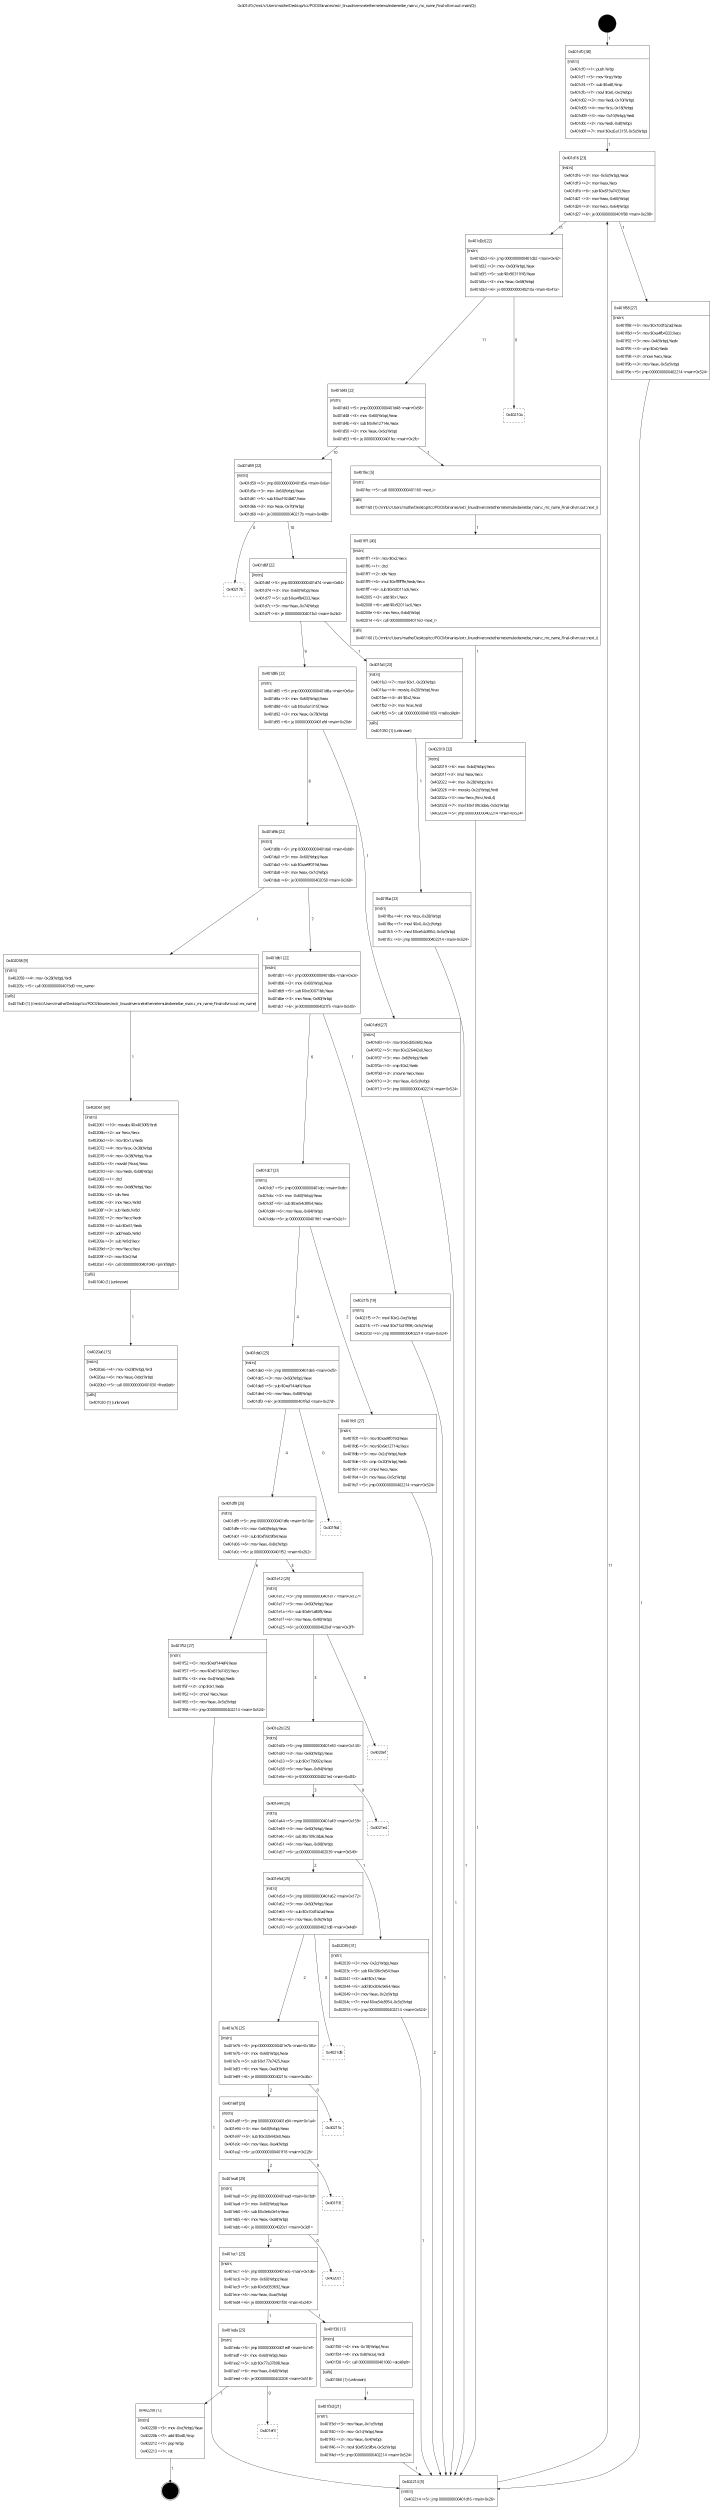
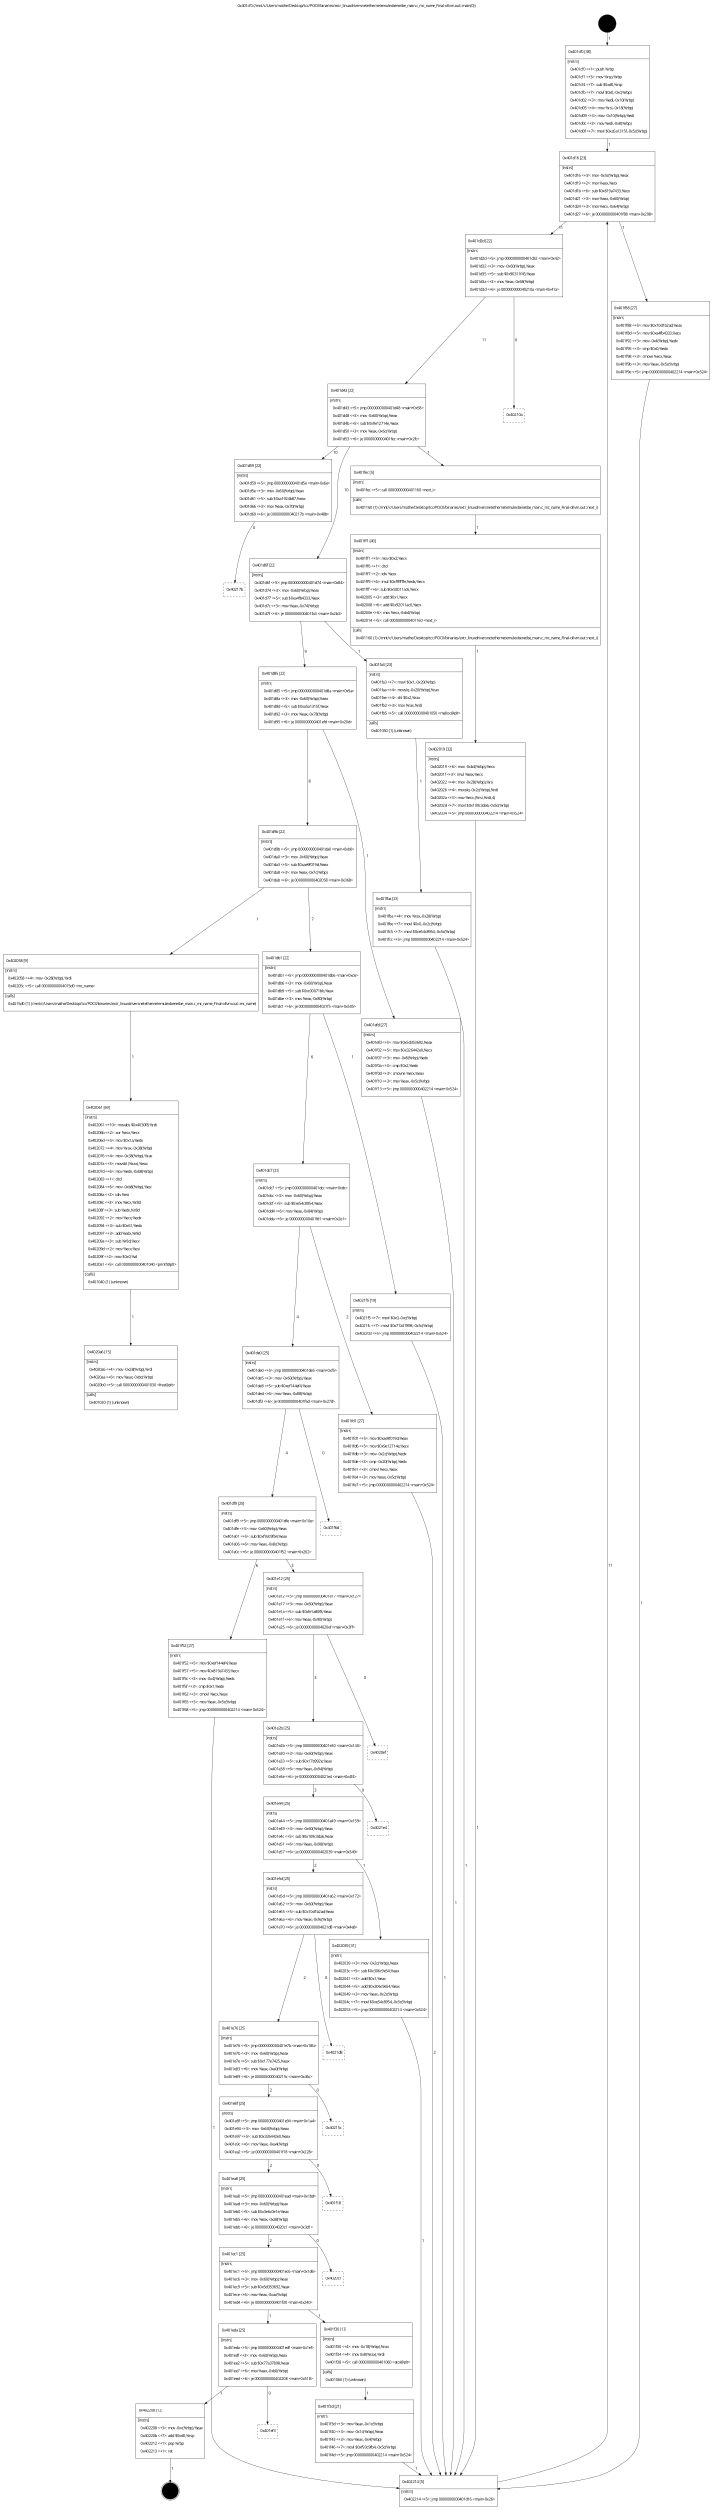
(290, 539) -> (338, 502)
